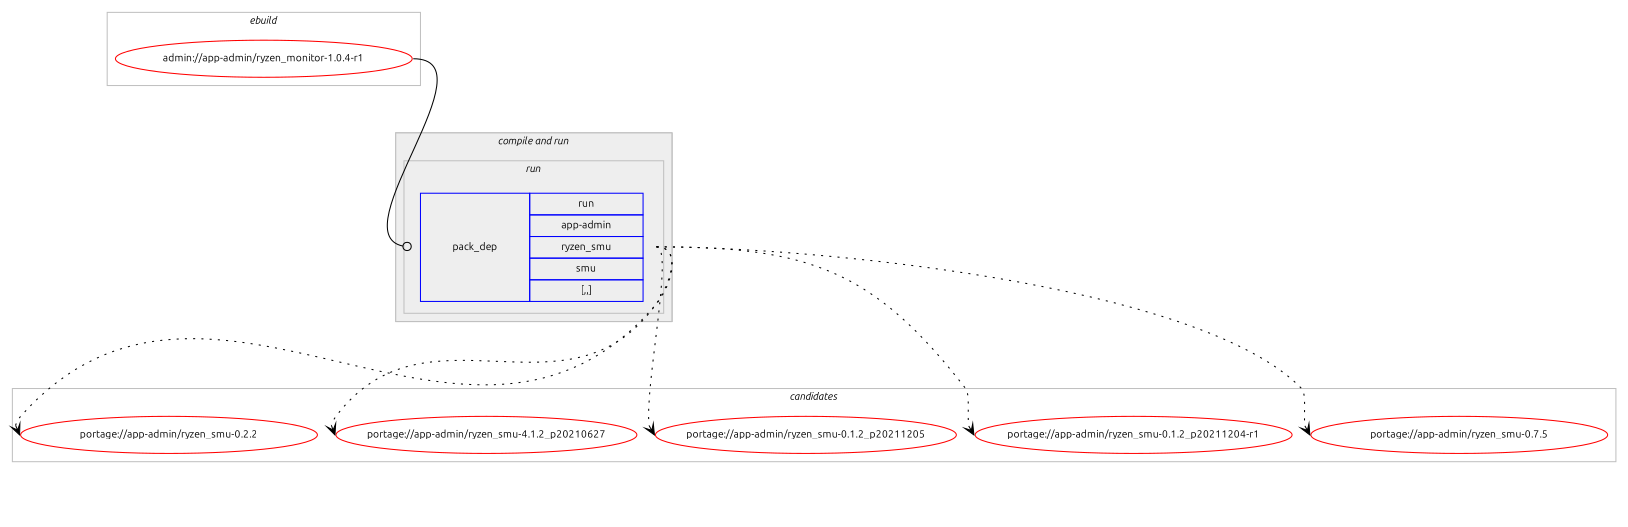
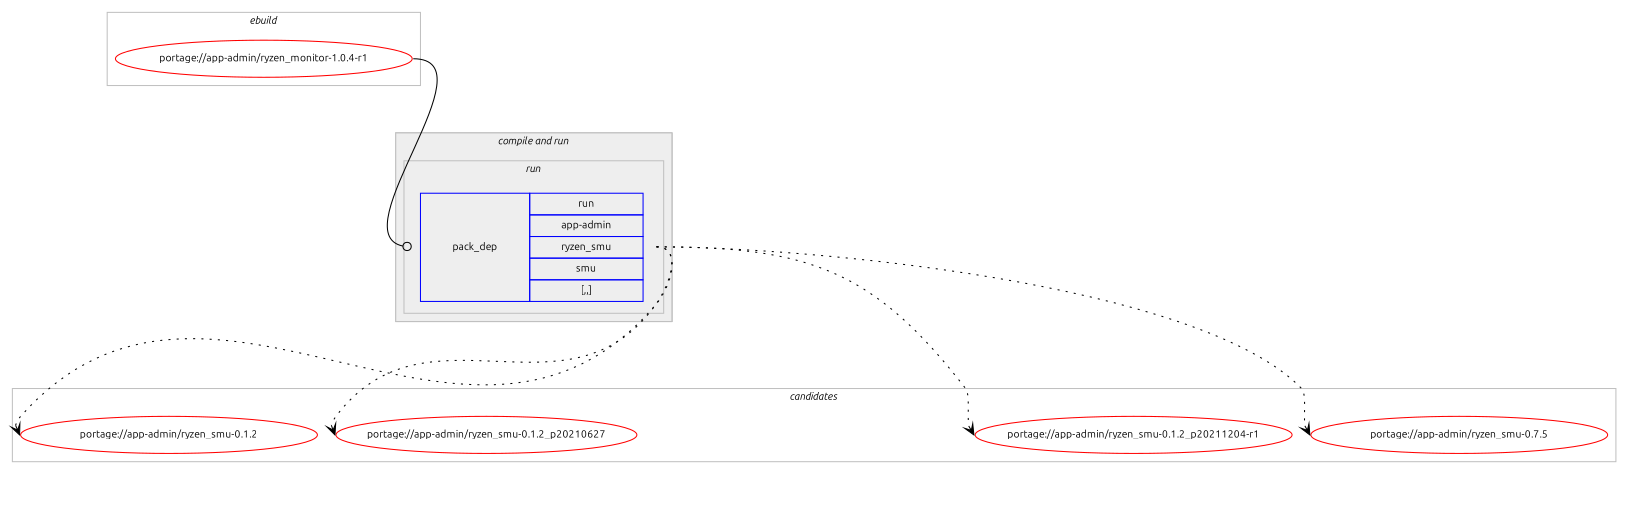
(264, 59) -> (264, 59)
(169, 435) -> (169, 435)
(486, 435) -> (486, 435)
(806, 435) -> none
